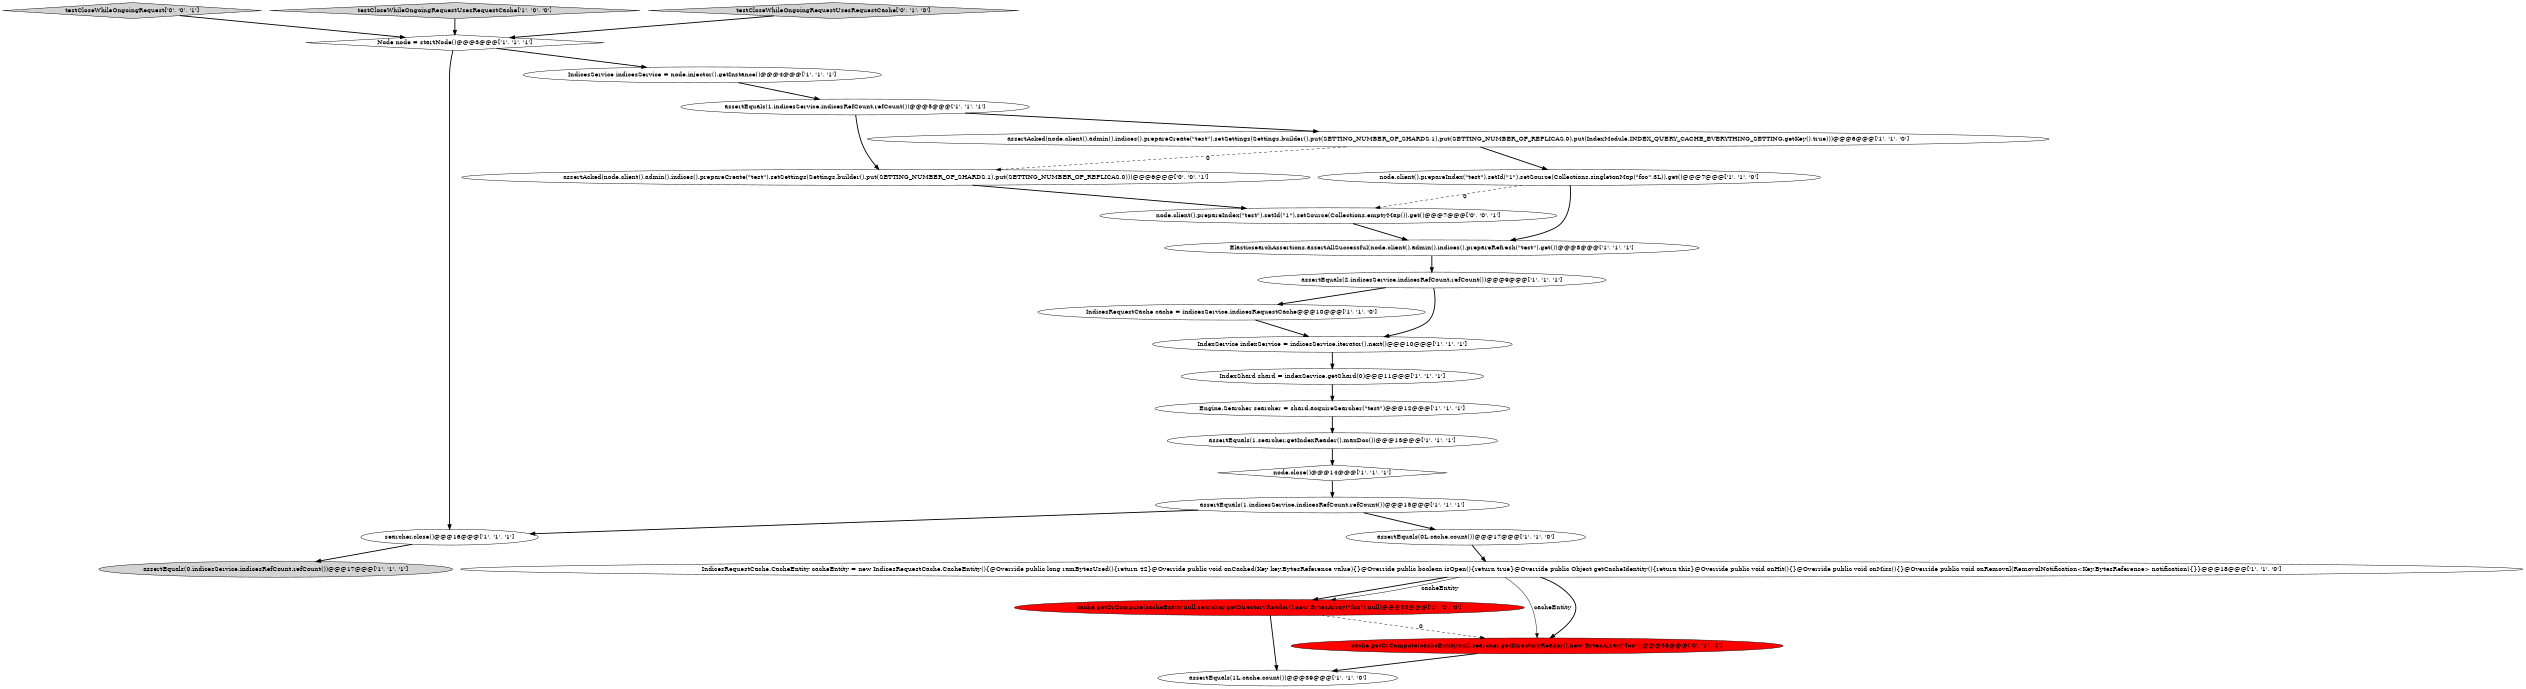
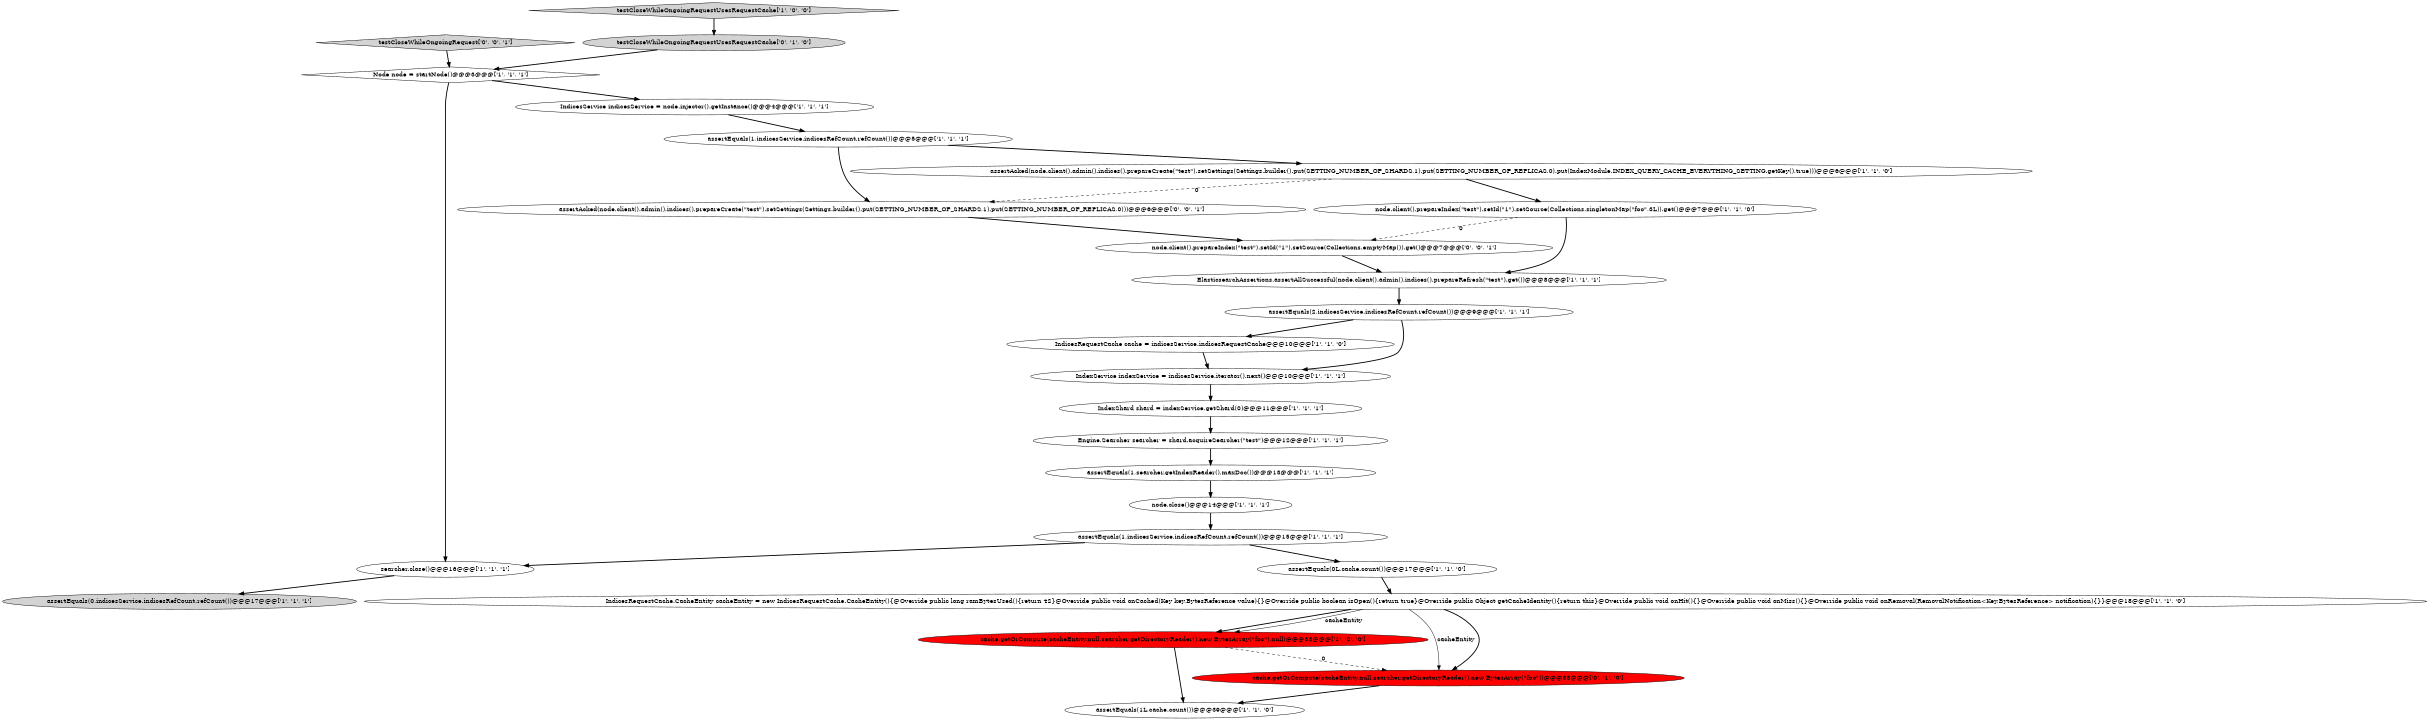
(833, 11) -> (714, 43)
(455, 24) -> (714, 24)
(1332, 473) -> (1211, 505)
